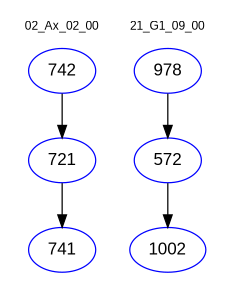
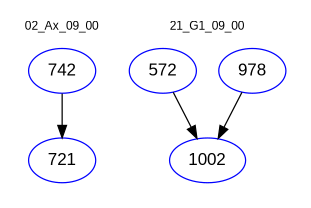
(62, 27) -> (62, 27)
(168, 110) -> (233, 110)
(62, 250) -> none
